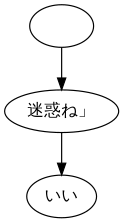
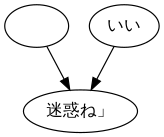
(62, 148) -> (105, 63)
